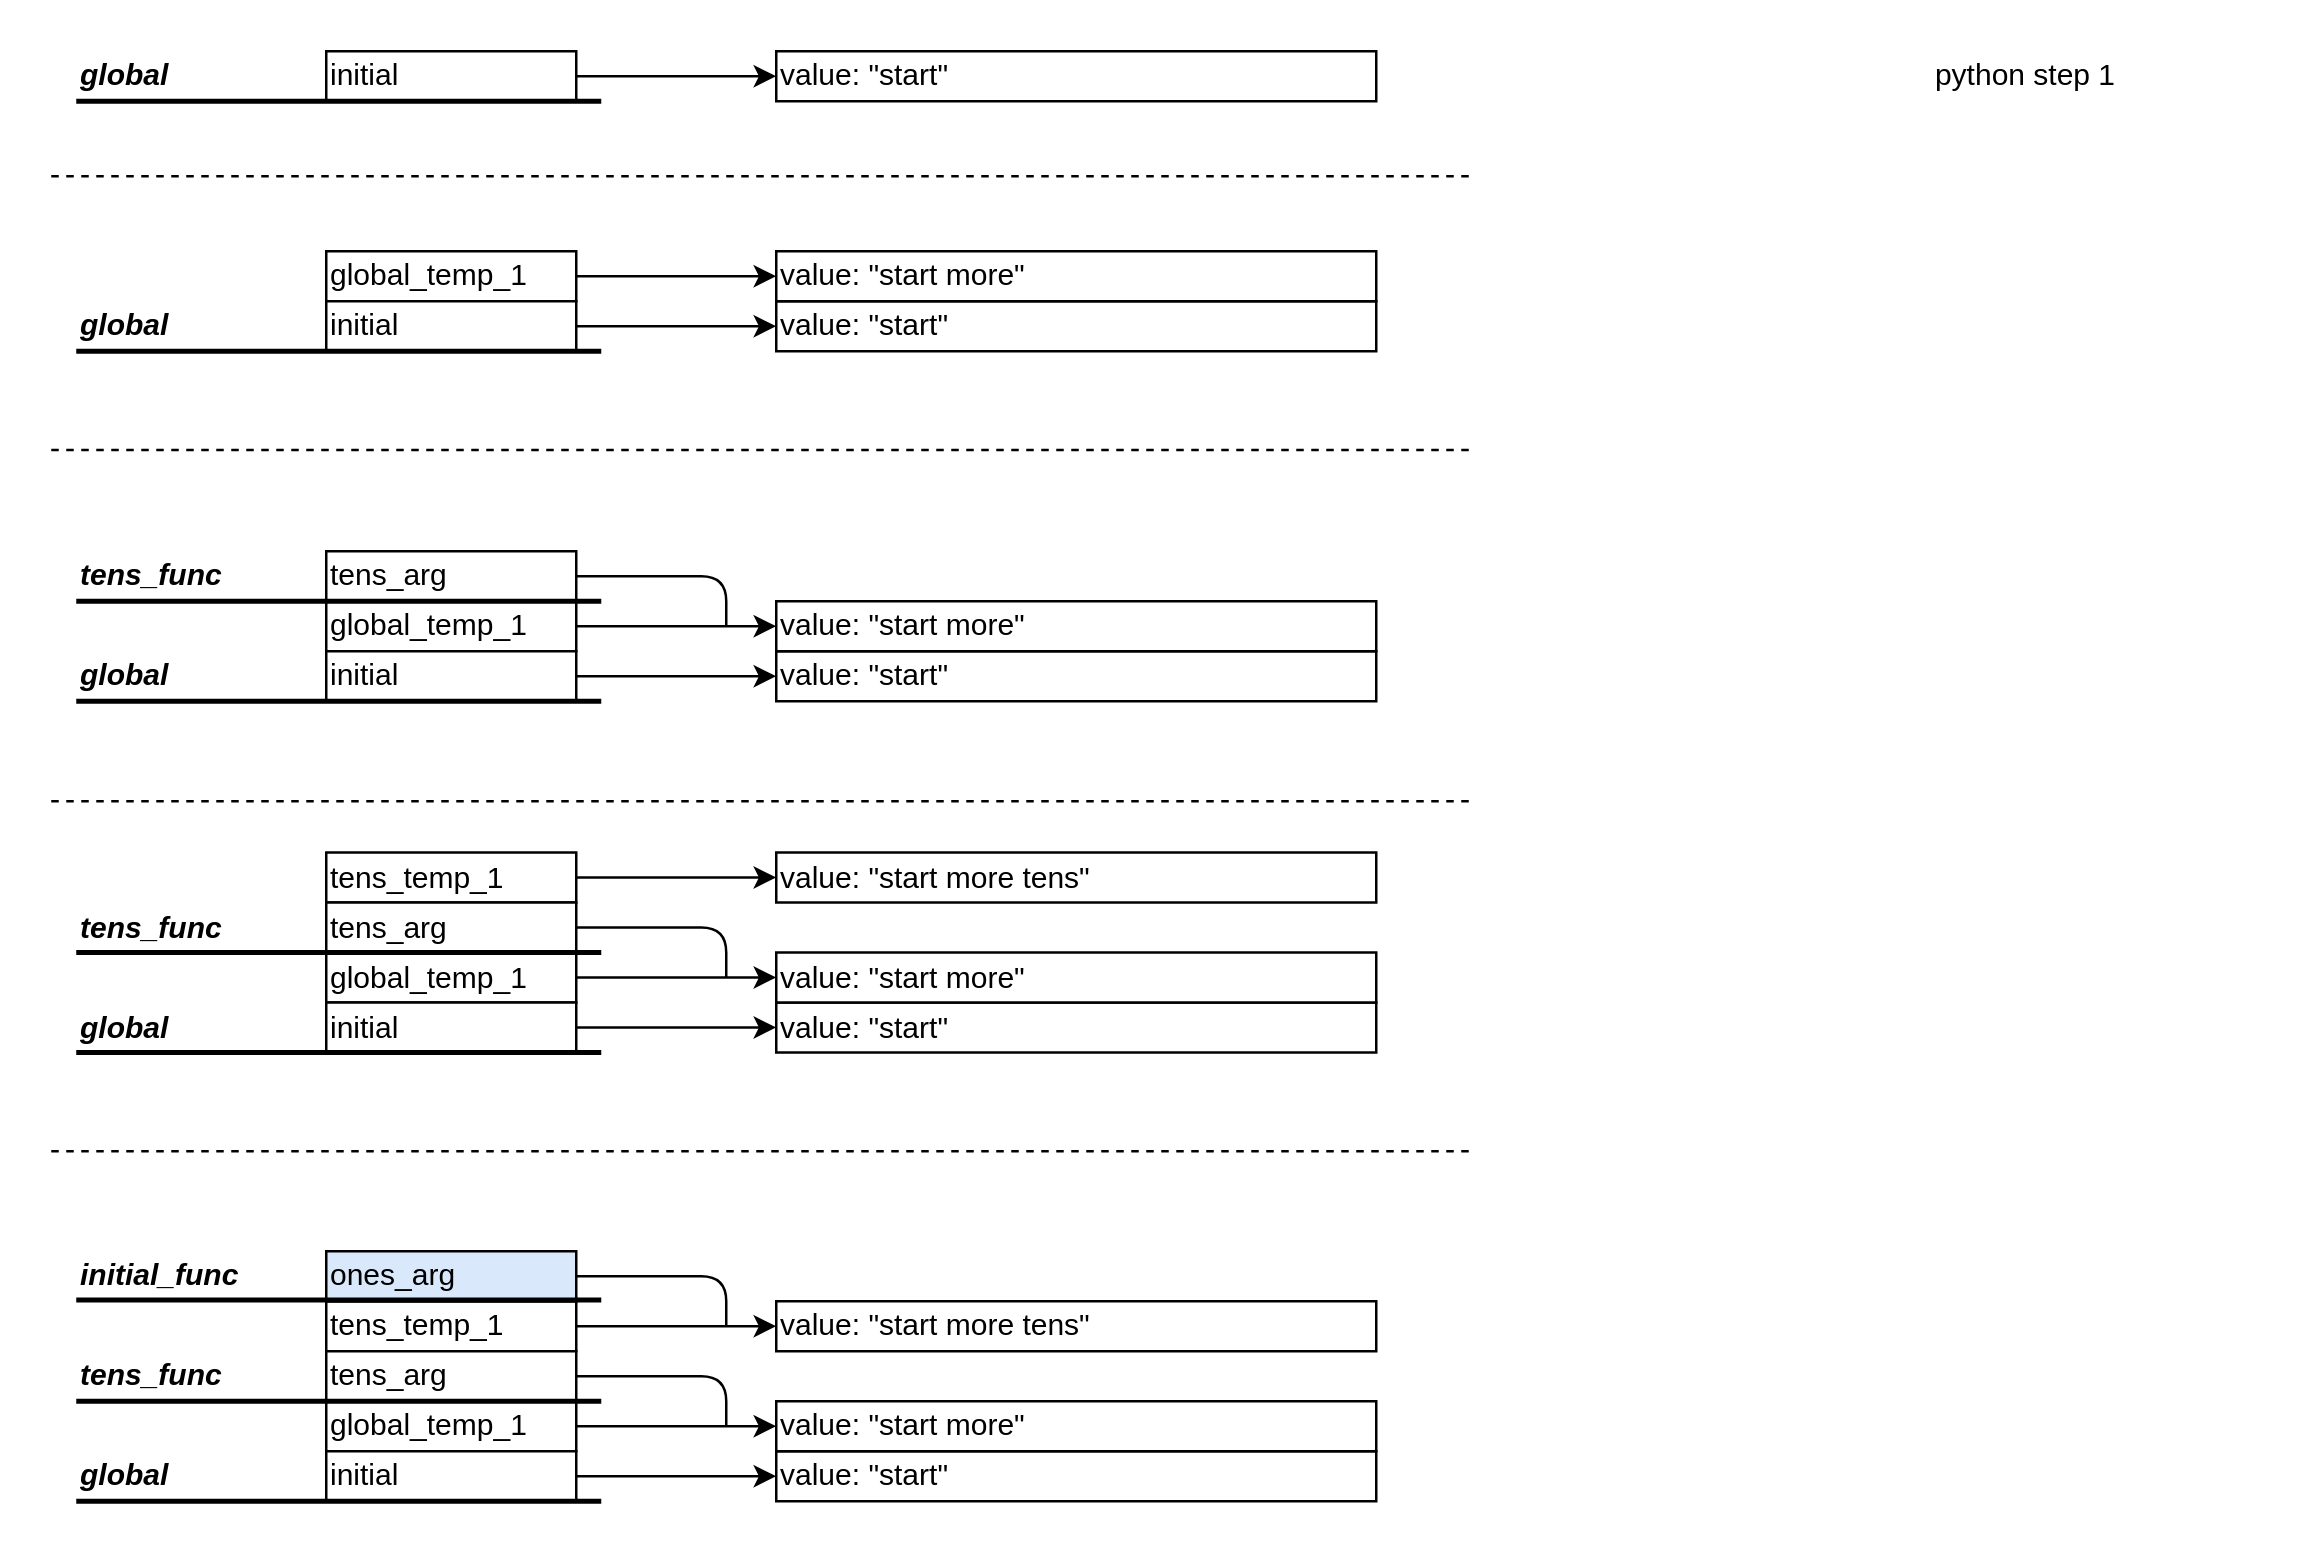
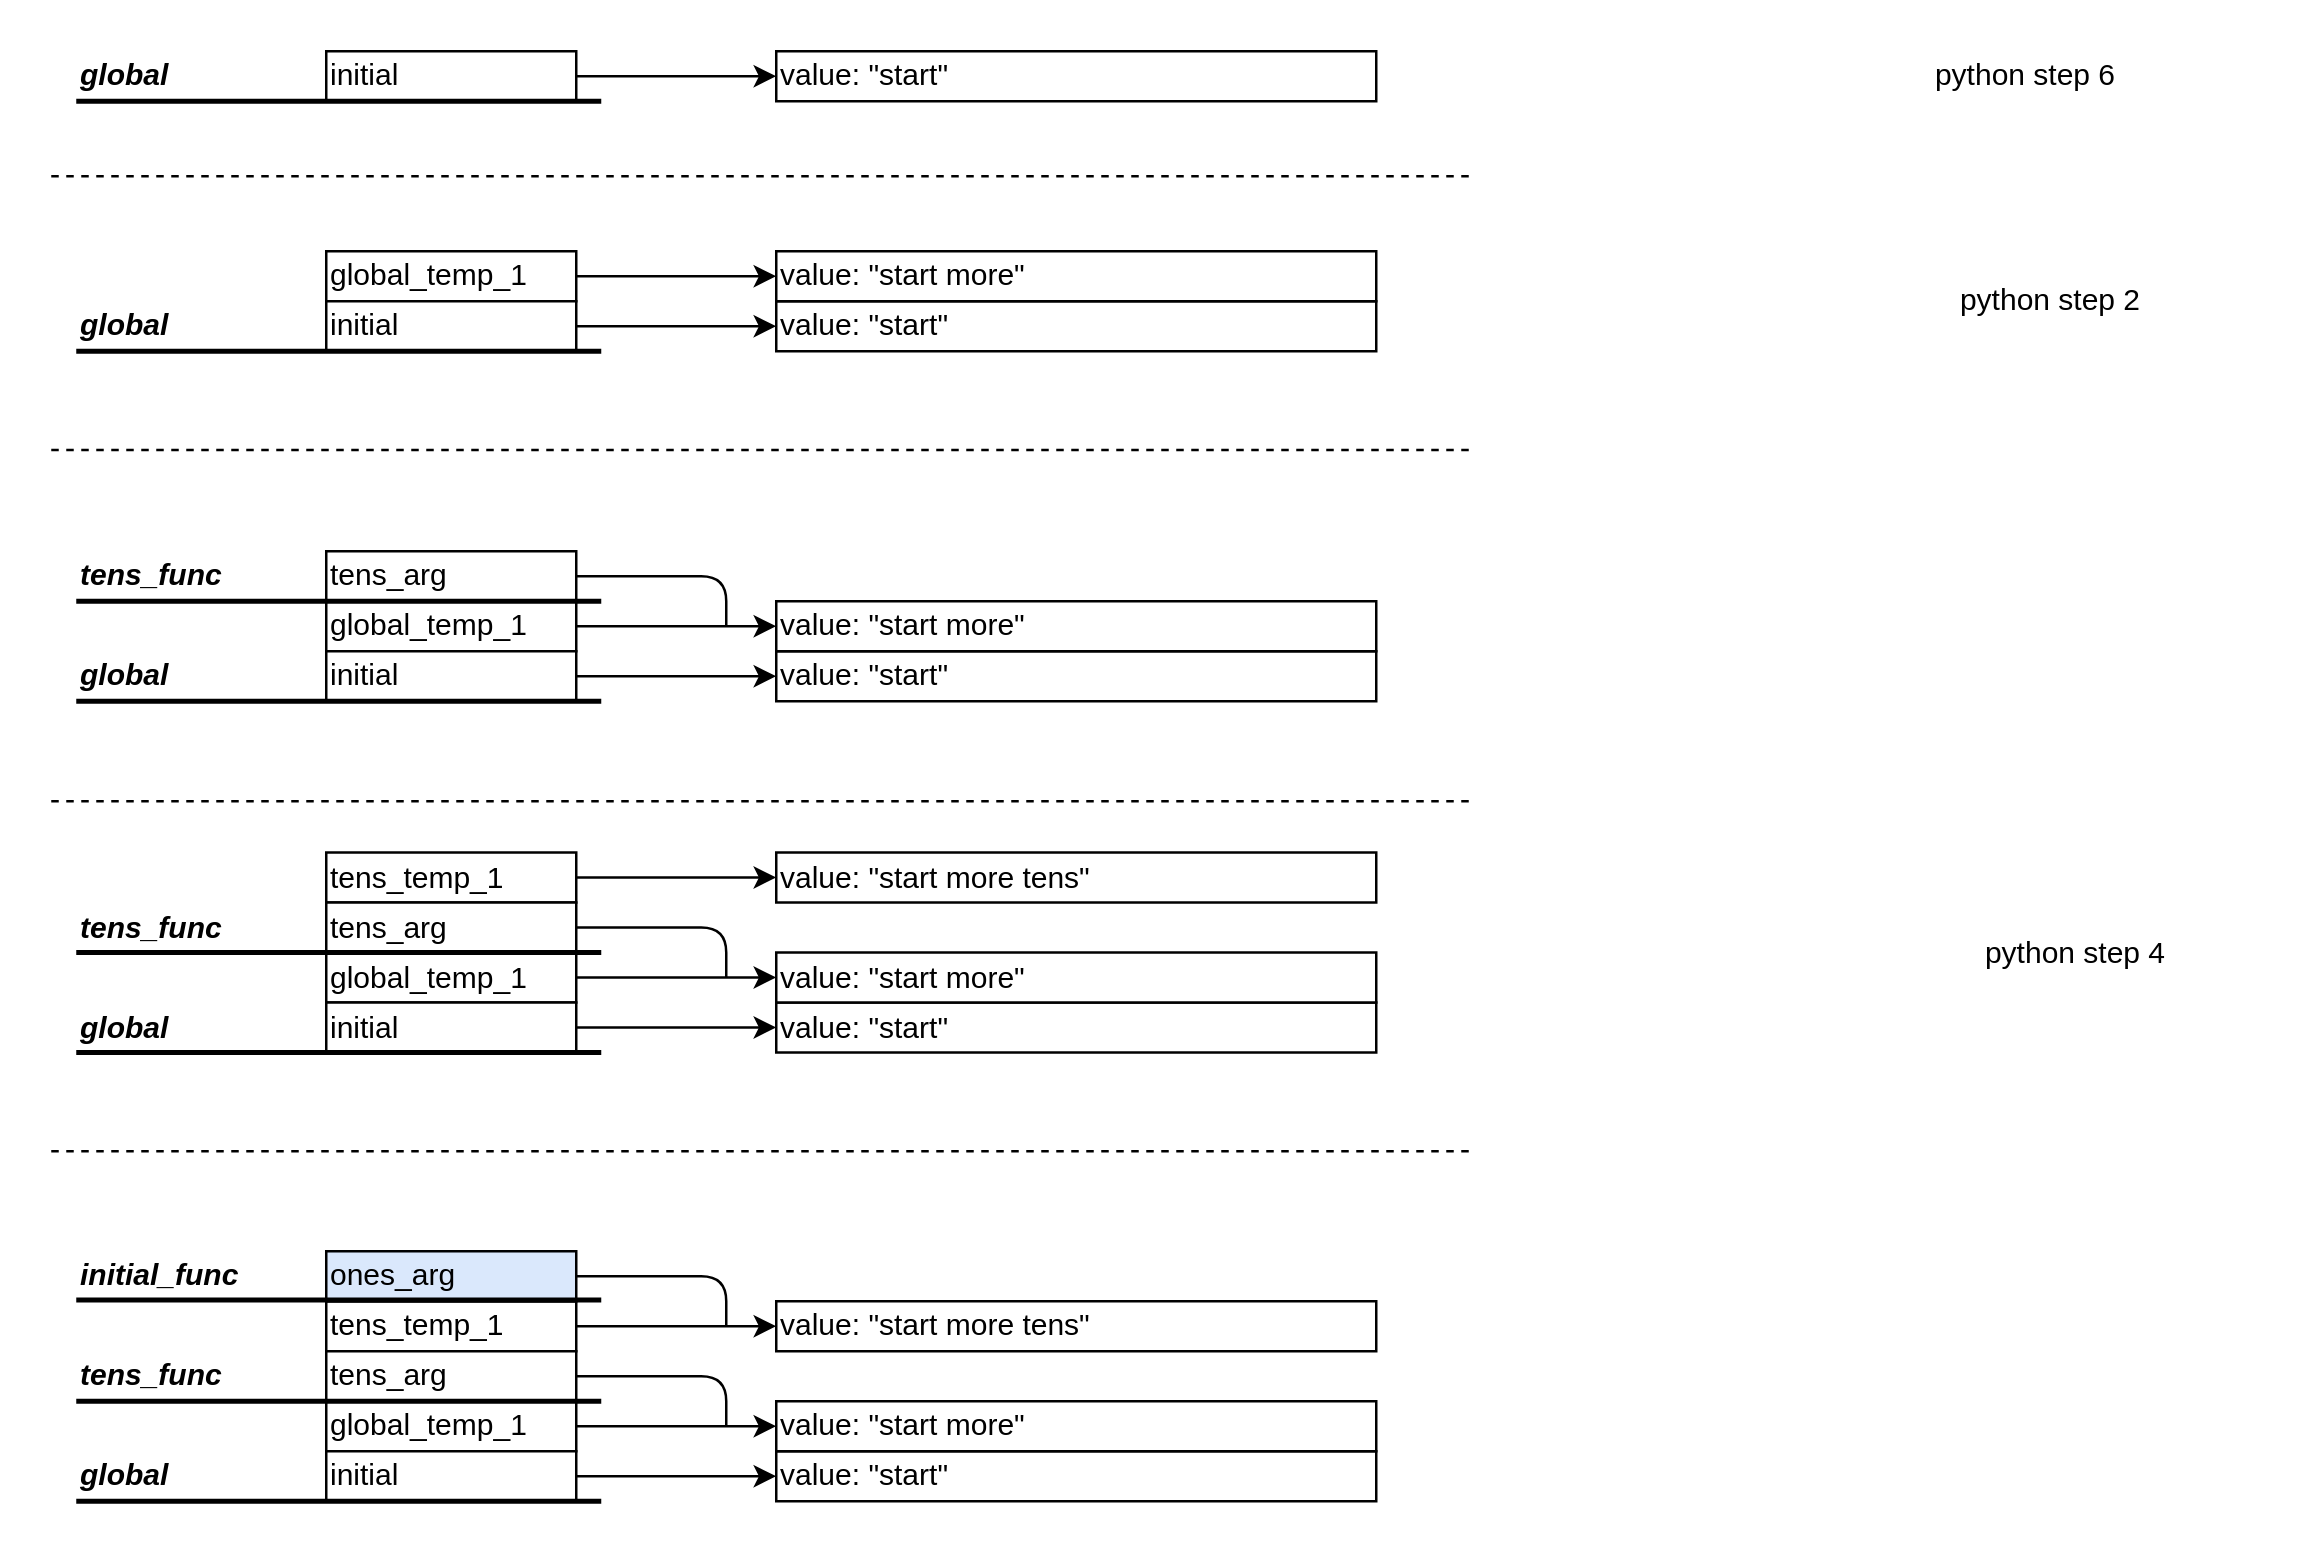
(2026, 76) -> (2026, 76)
none -> (2051, 301)
none -> (2076, 953)
